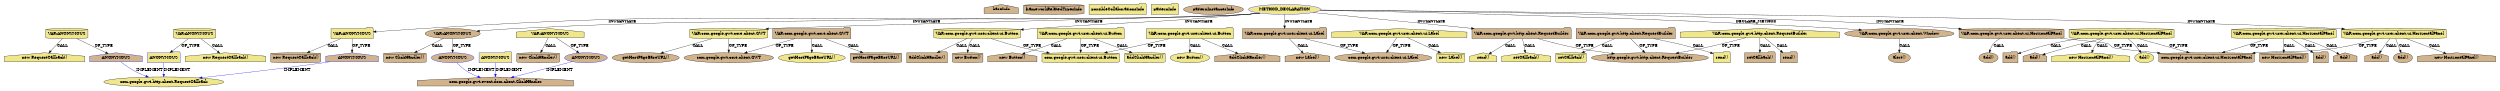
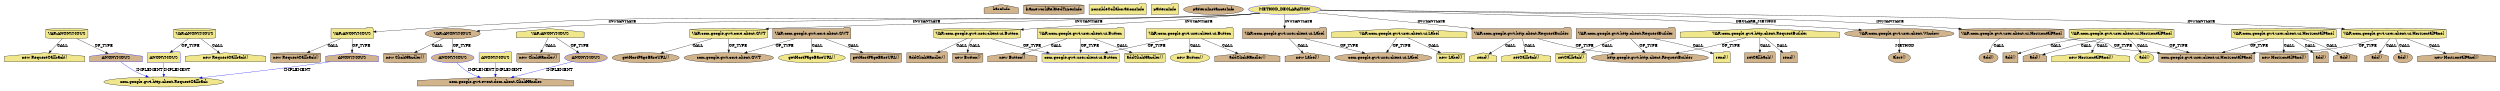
(1905, 46) -> (1905, 46)
(1081, 58) -> (1081, 58)
